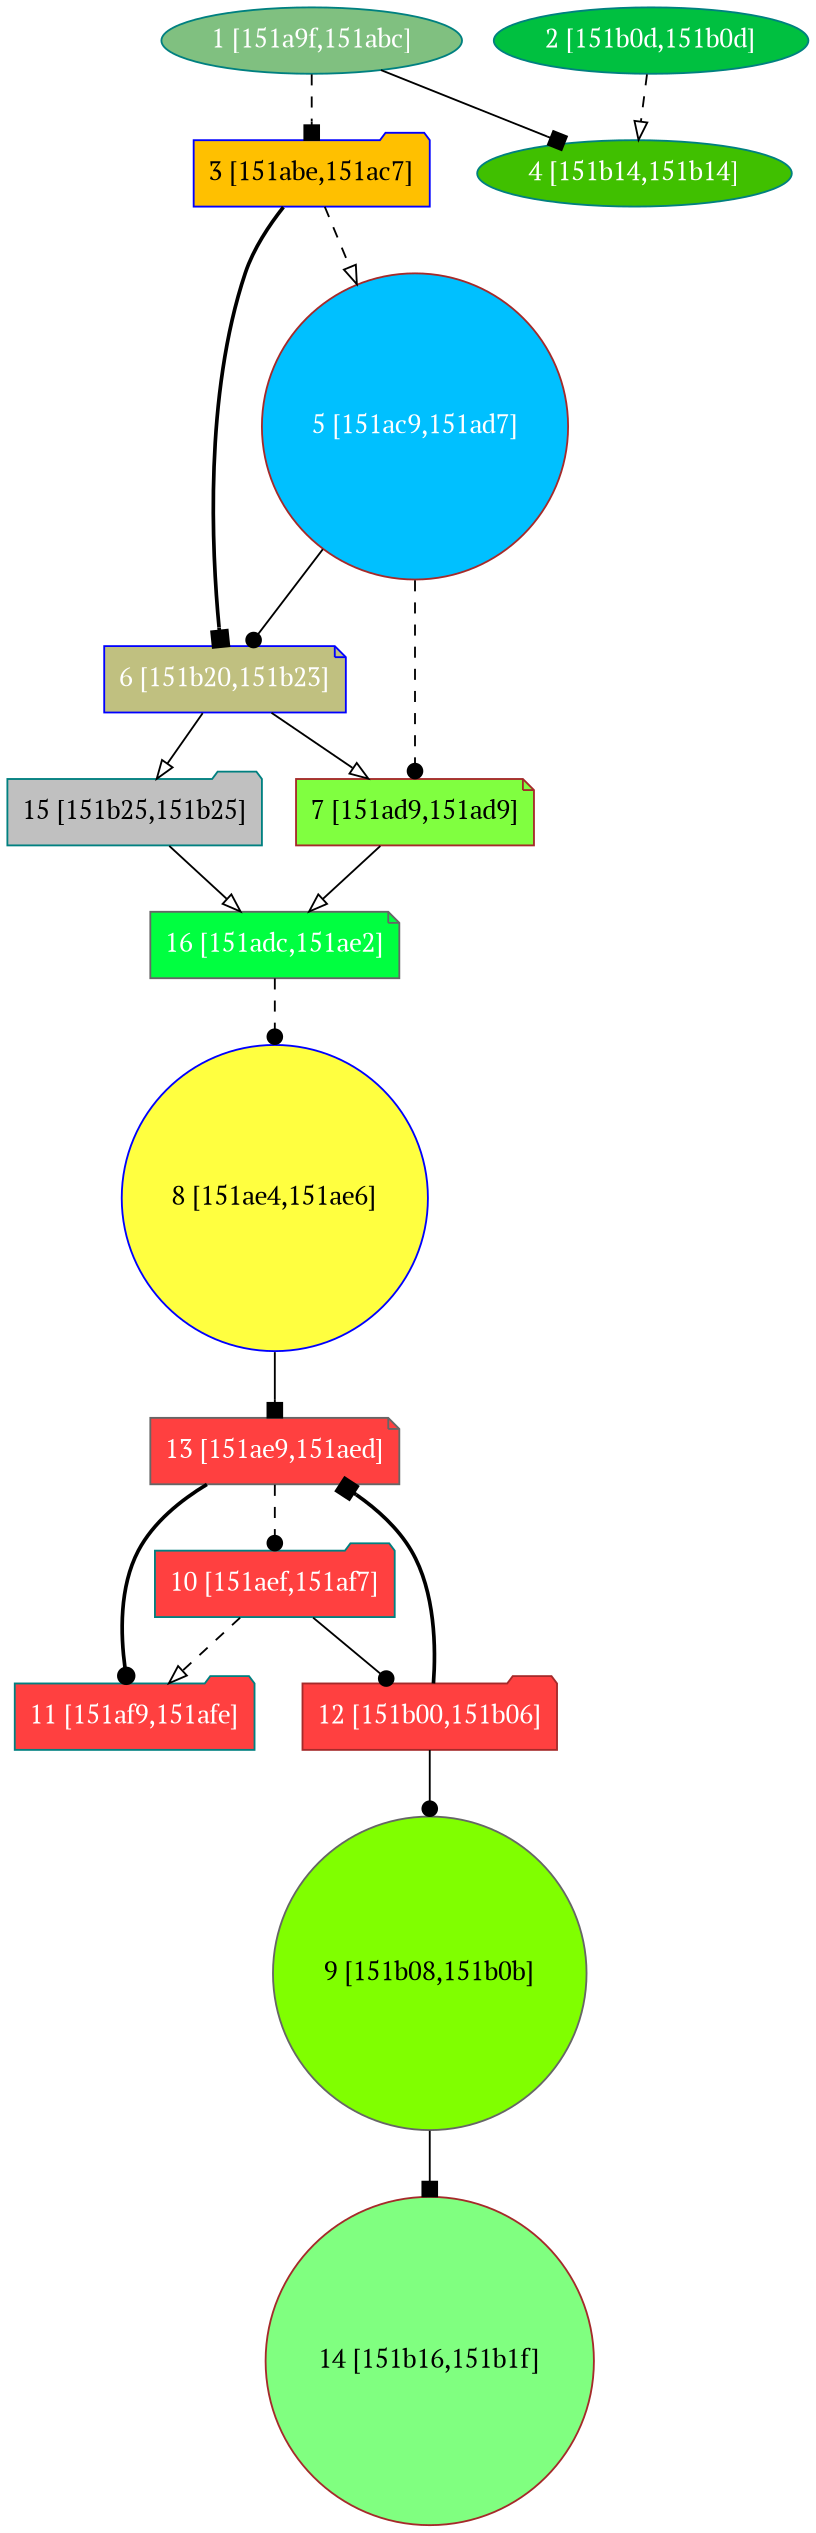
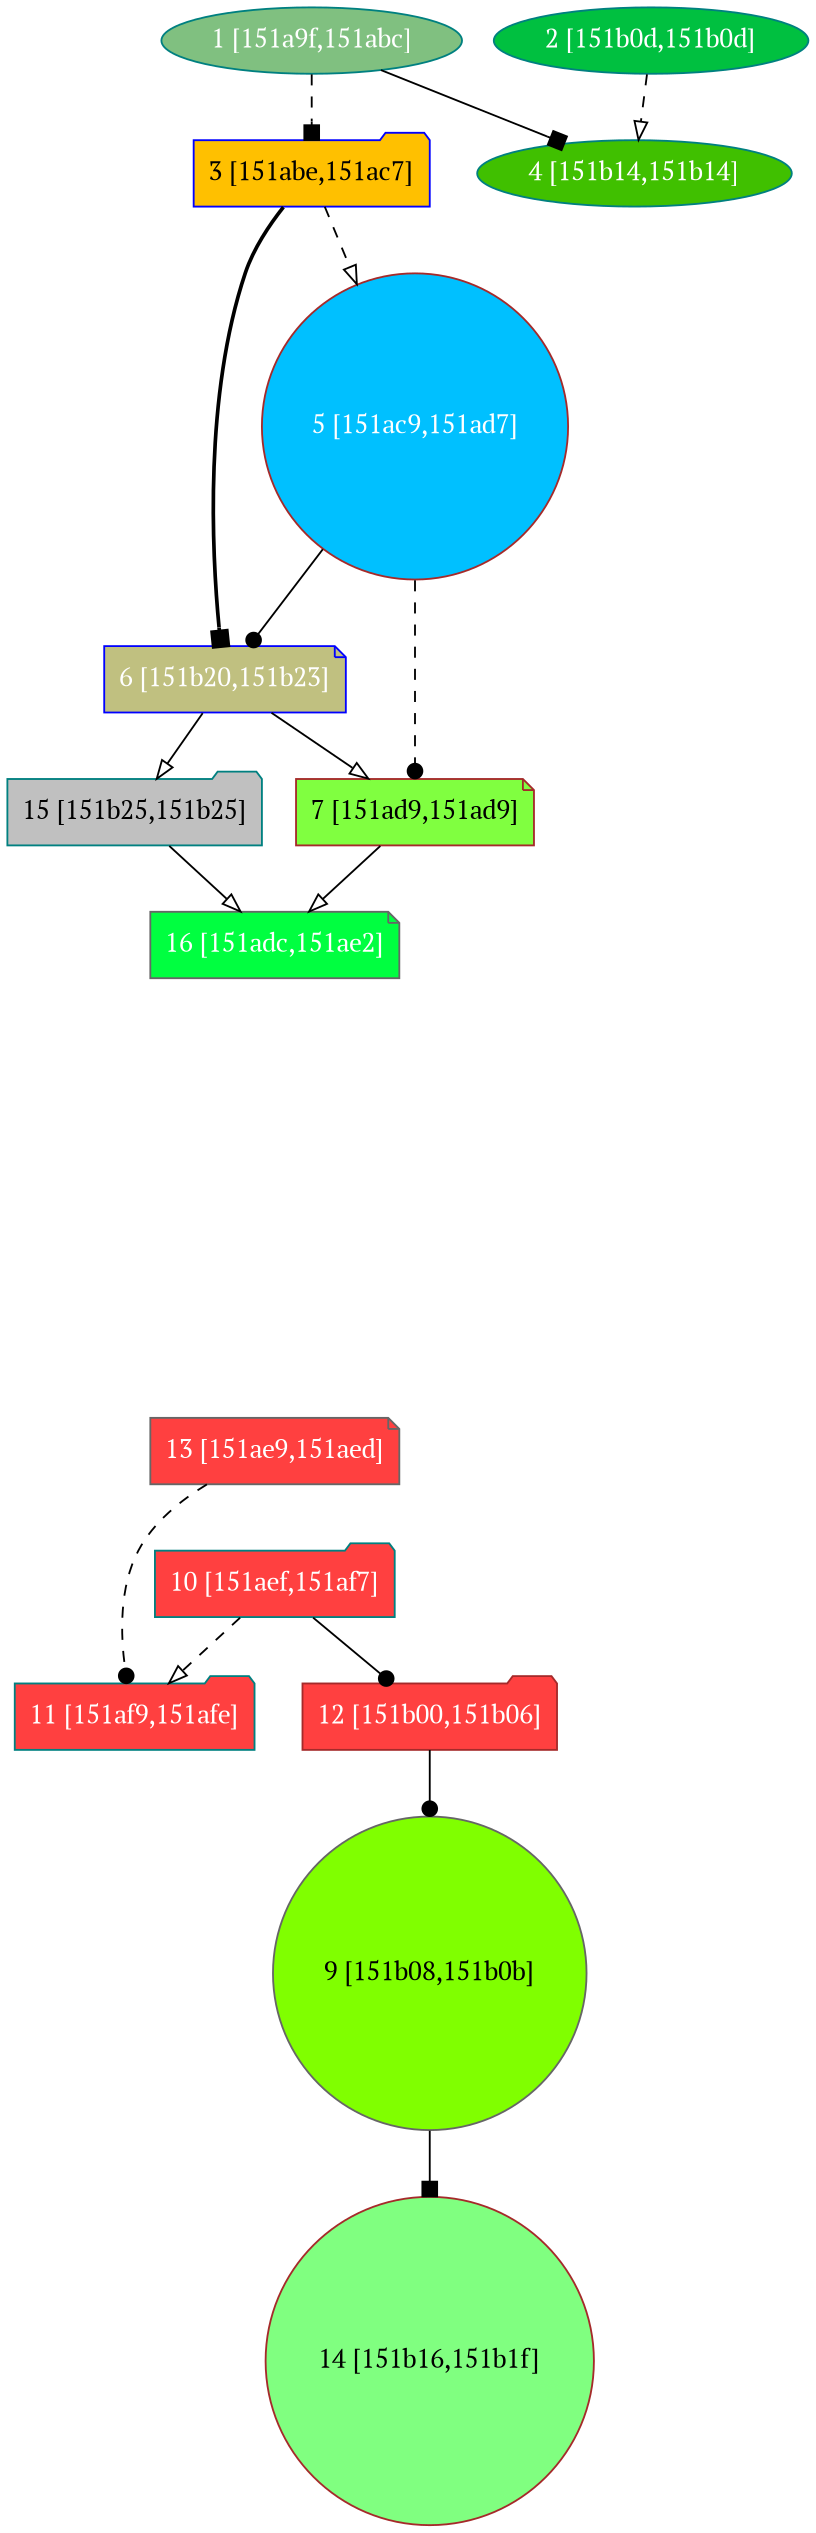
(275, 1198) -> none
(275, 1510) -> none
(134, 1561) -> (134, 1561)
(423, 1577) -> none
